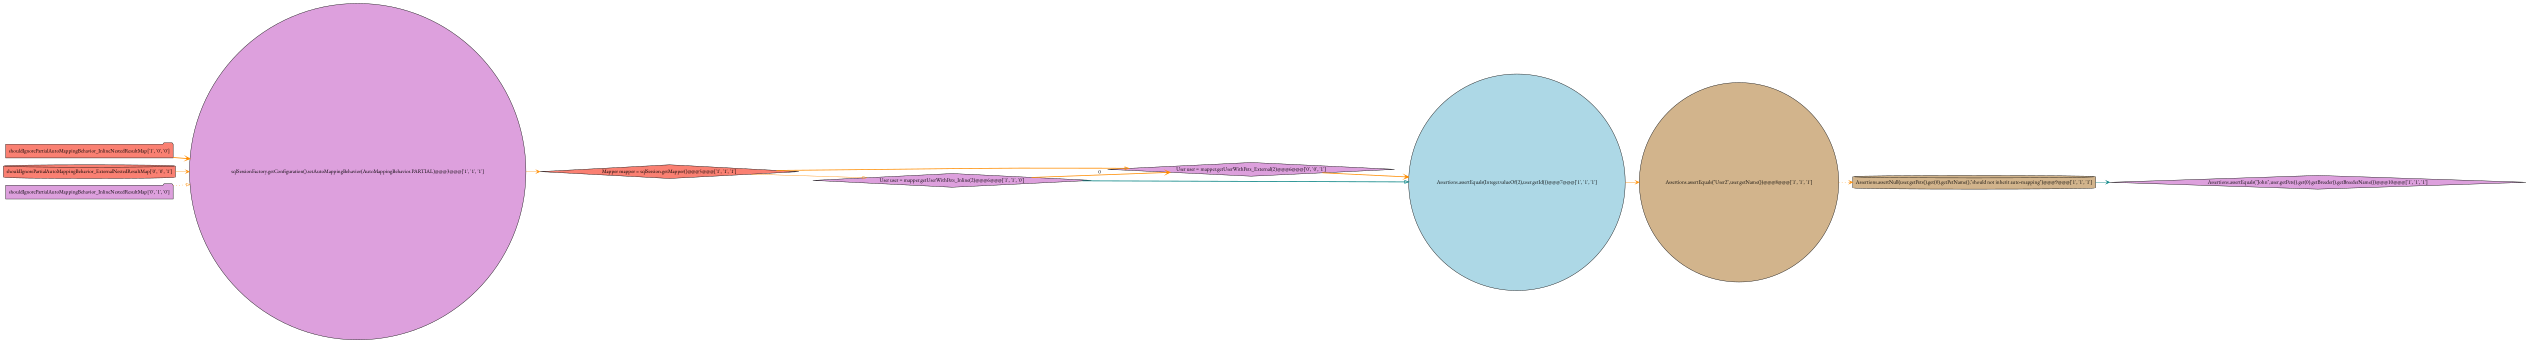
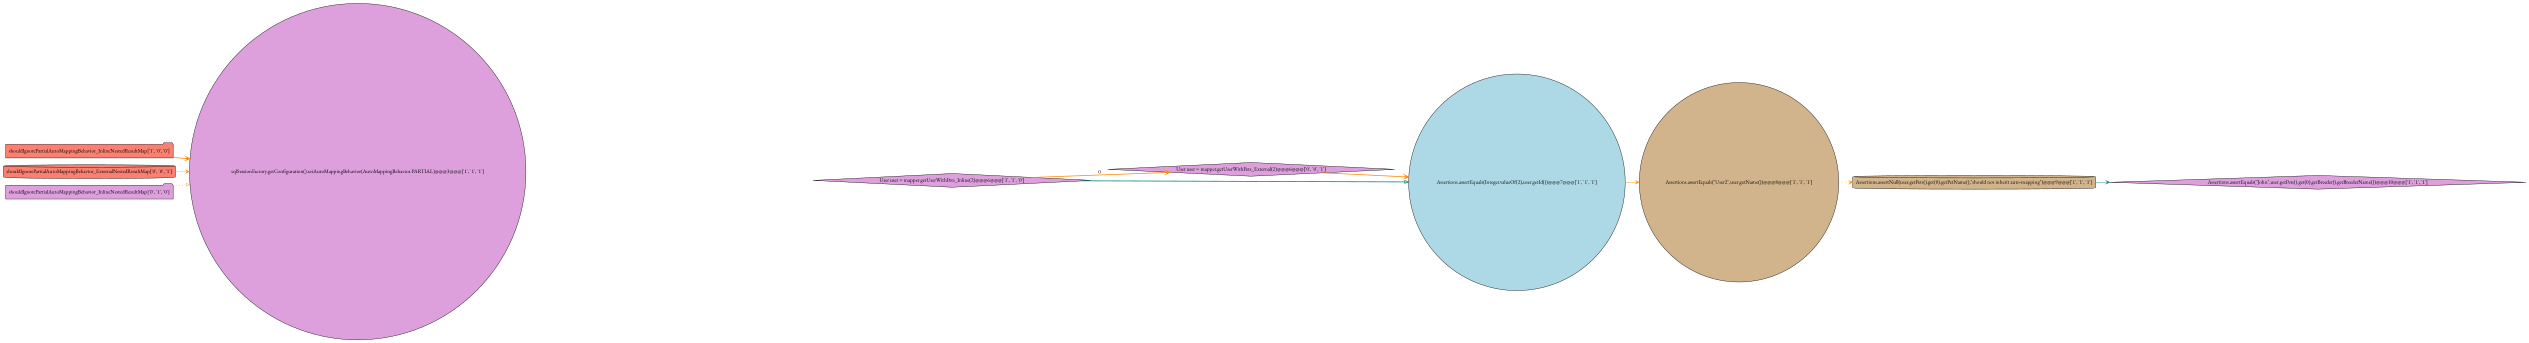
(669, 172) -> none
